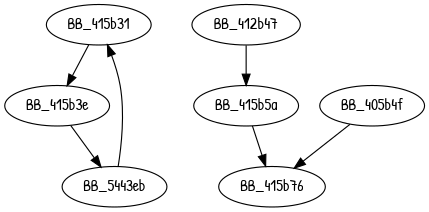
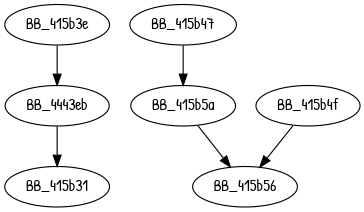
(246, 25) -> (183, 25)
(81, 60) -> none
(372, 106) -> (308, 106)
(115, 187) -> (57, 106)
(272, 187) -> (245, 187)
